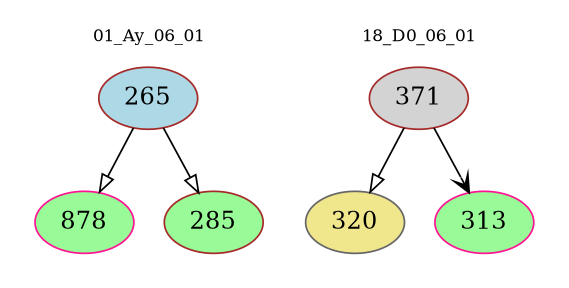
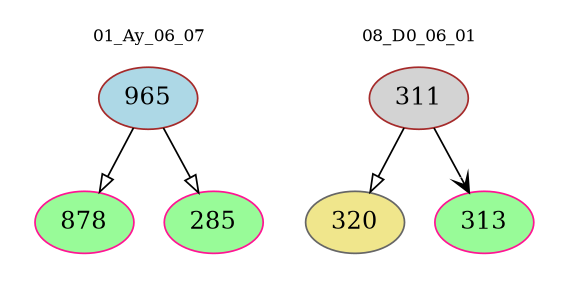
(149, 37) -> (149, 37)
(420, 37) -> (420, 37)
(148, 98) -> (148, 98)
(419, 98) -> (419, 98)
(214, 222) -> (214, 222)
